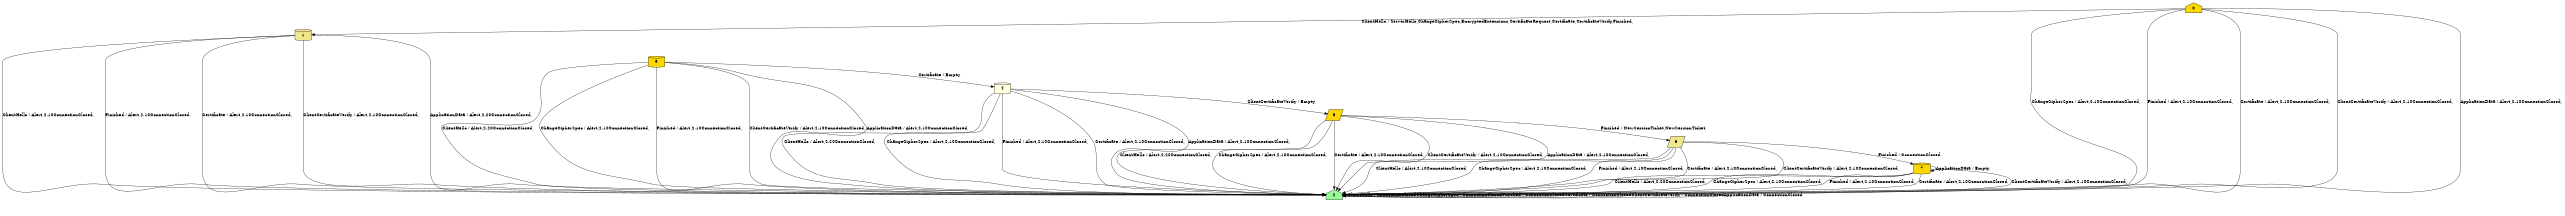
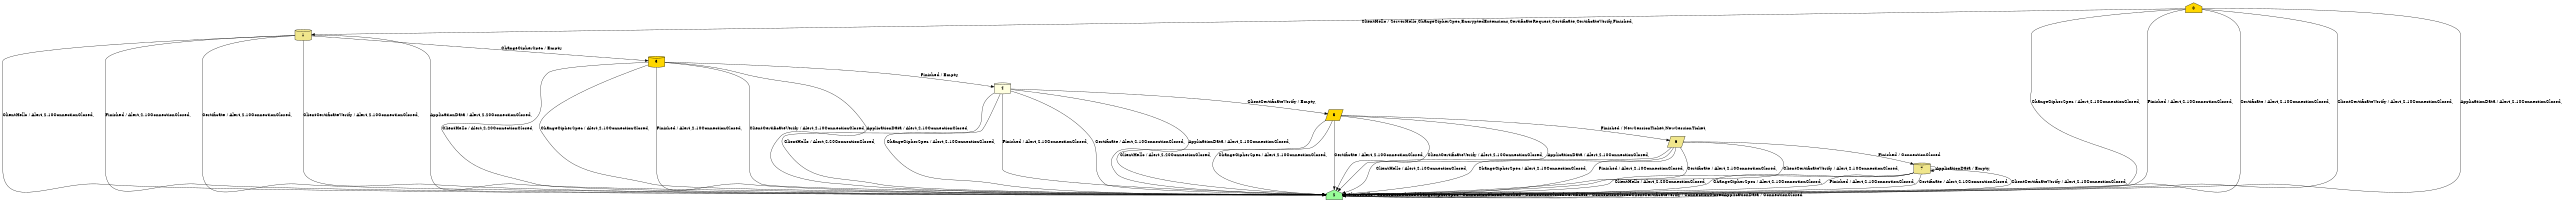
none -> (478, 48)
(940, 75) -> (940, 75)
(1922, 169) -> (1922, 169)
